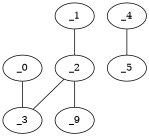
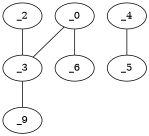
(75, 16) -> none
none -> (75, 68)
(75, 94) -> (22, 94)
